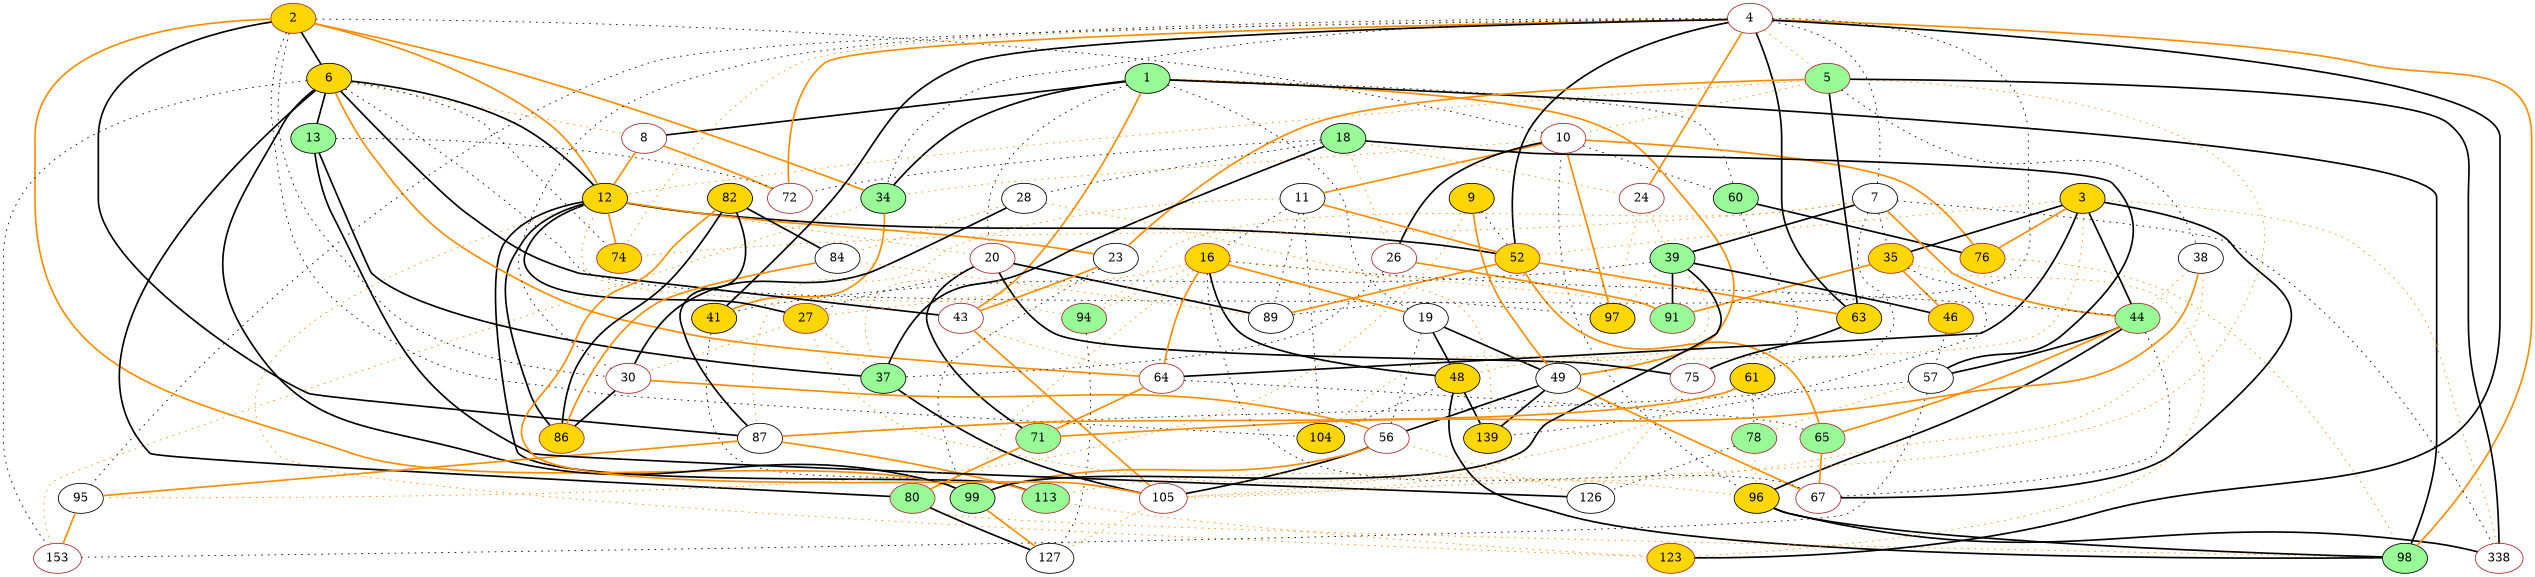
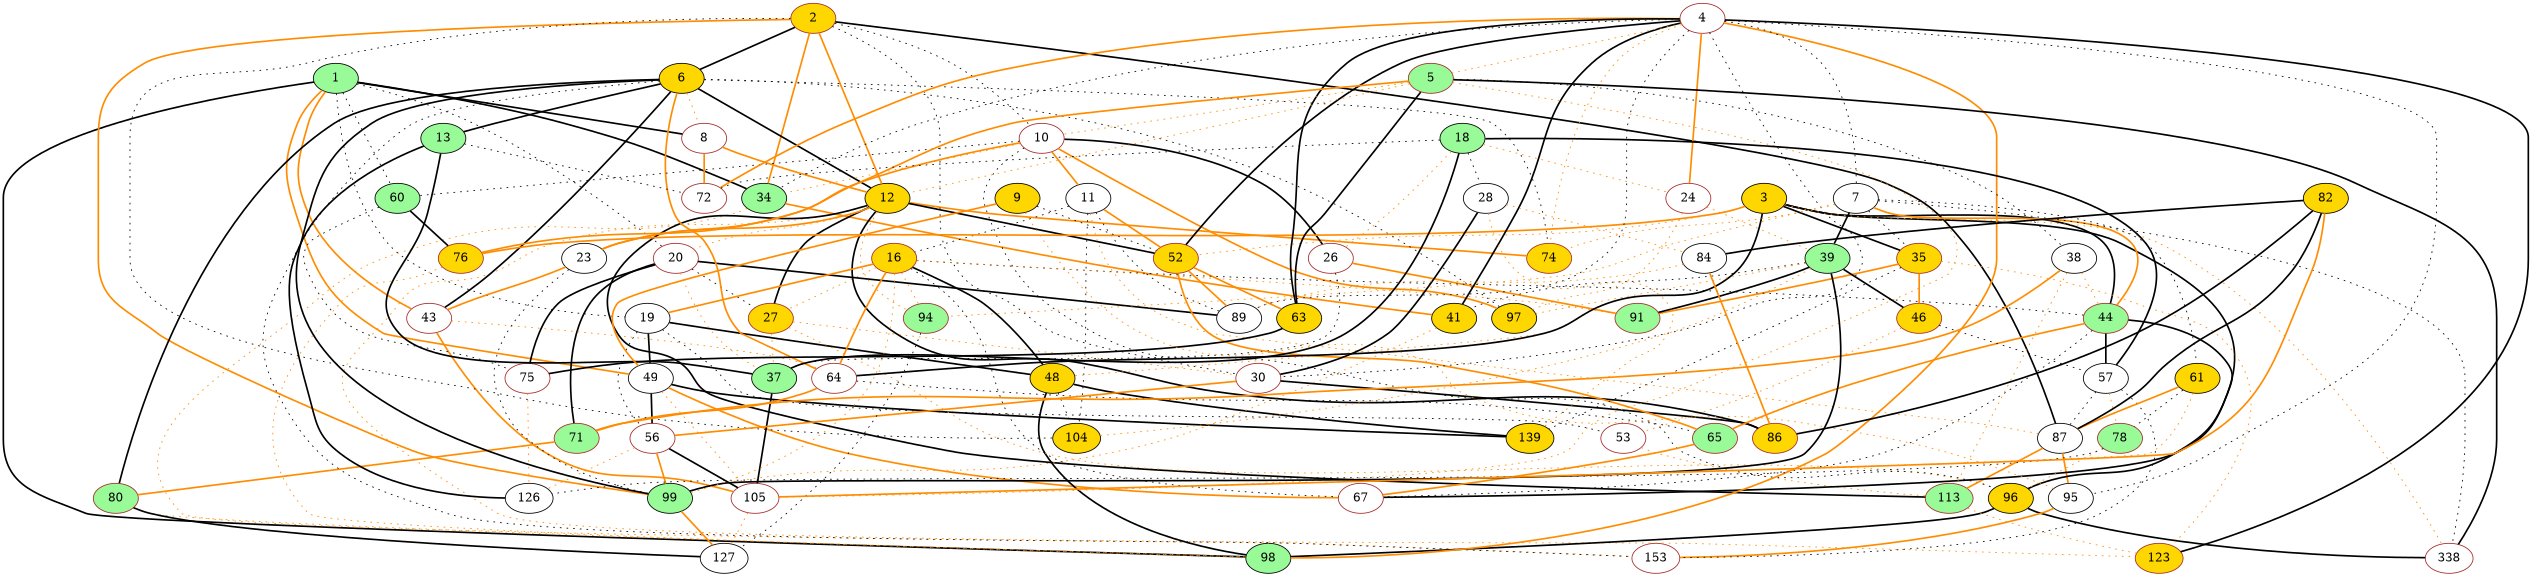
none -> (1623, 438)
(737, 457) -> (1112, 452)
